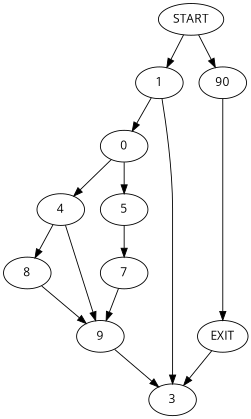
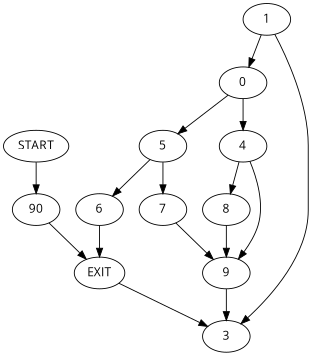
(177, 47) -> none
none -> (100, 210)
